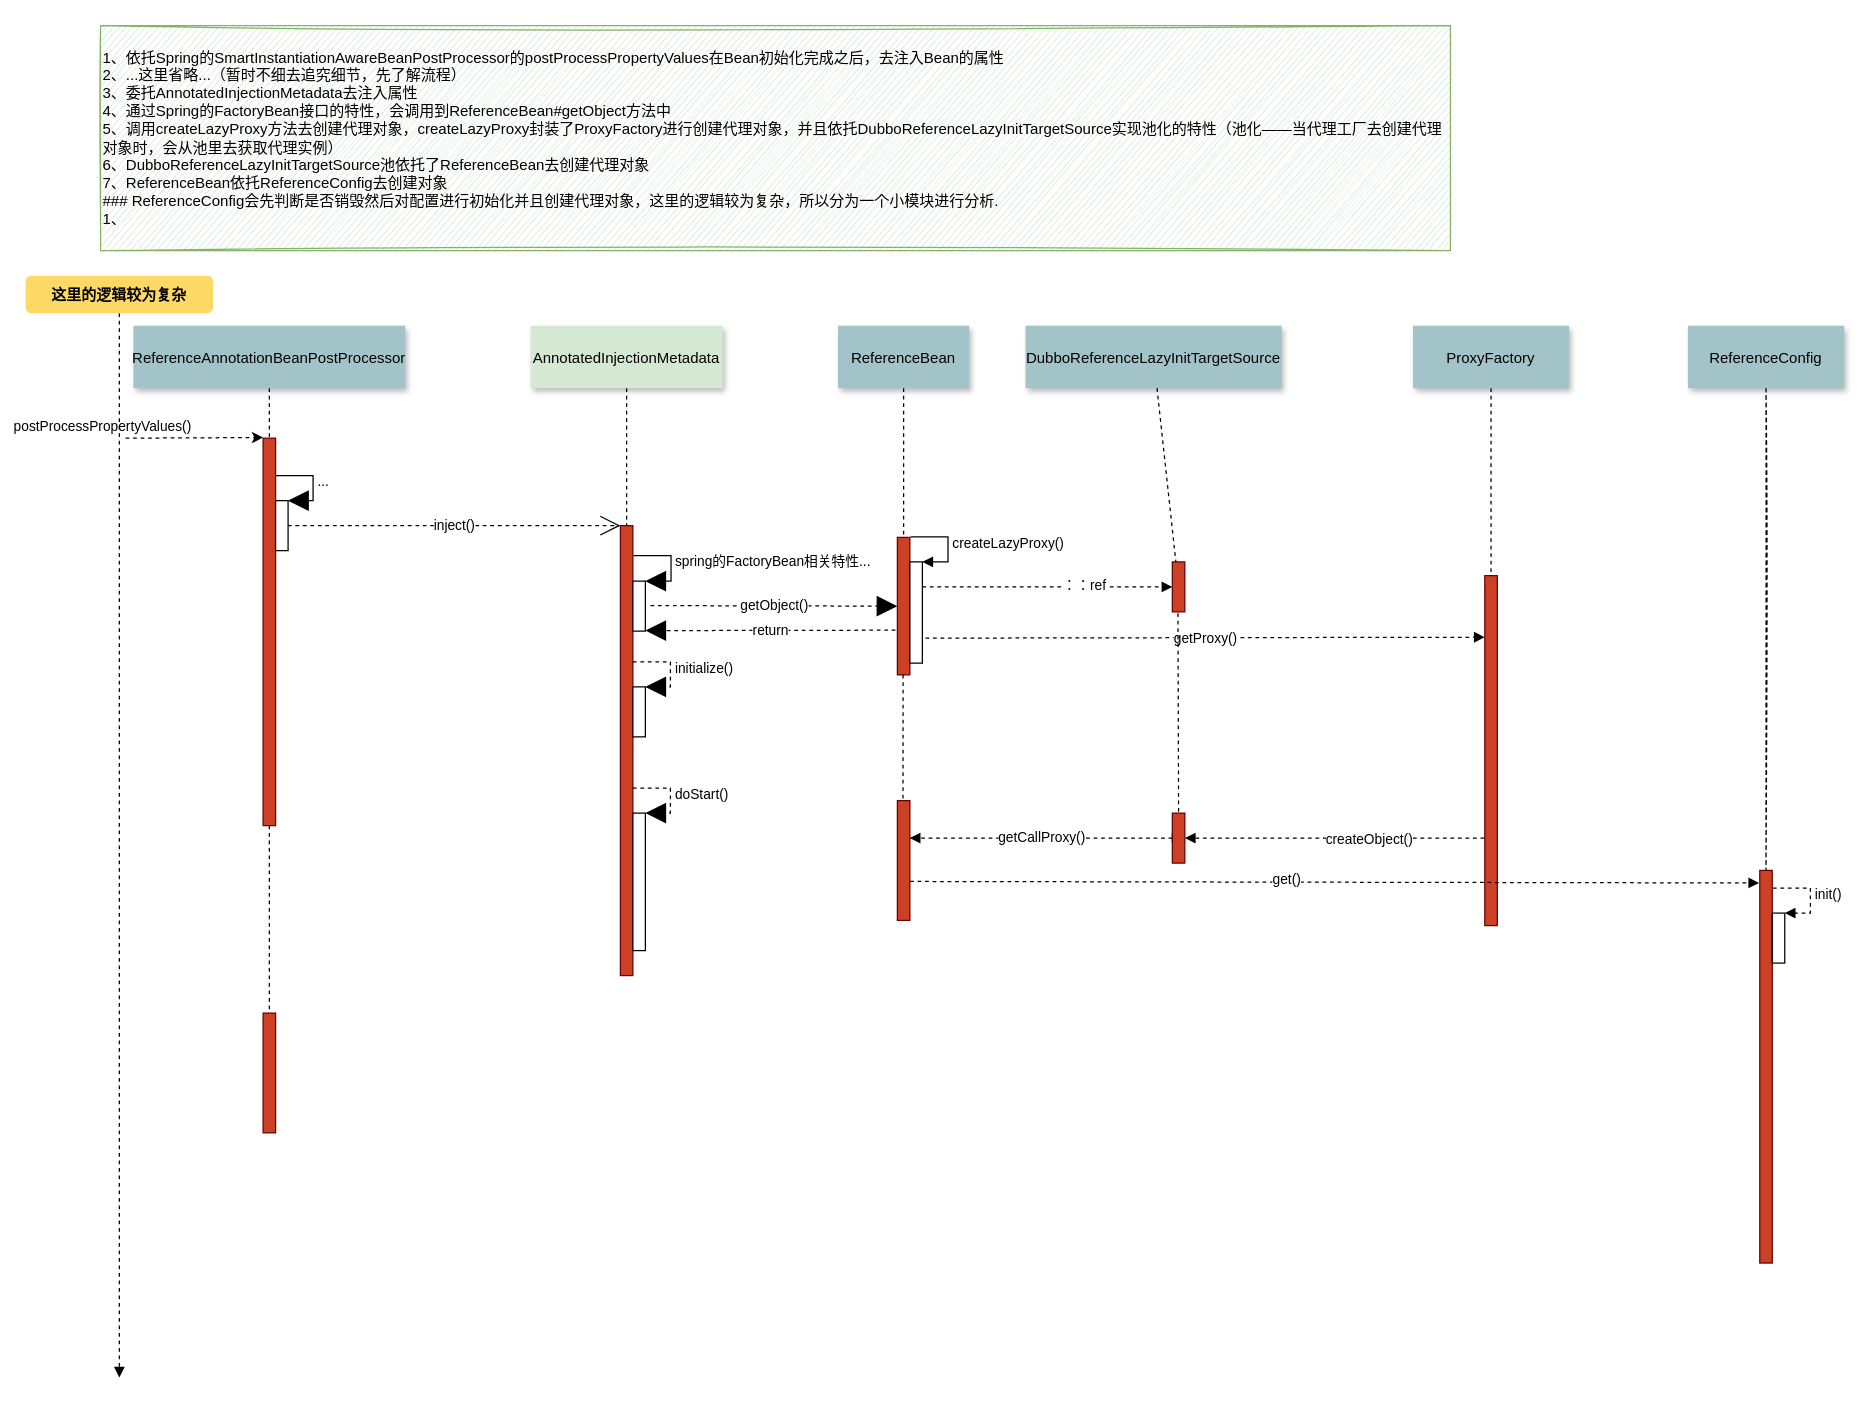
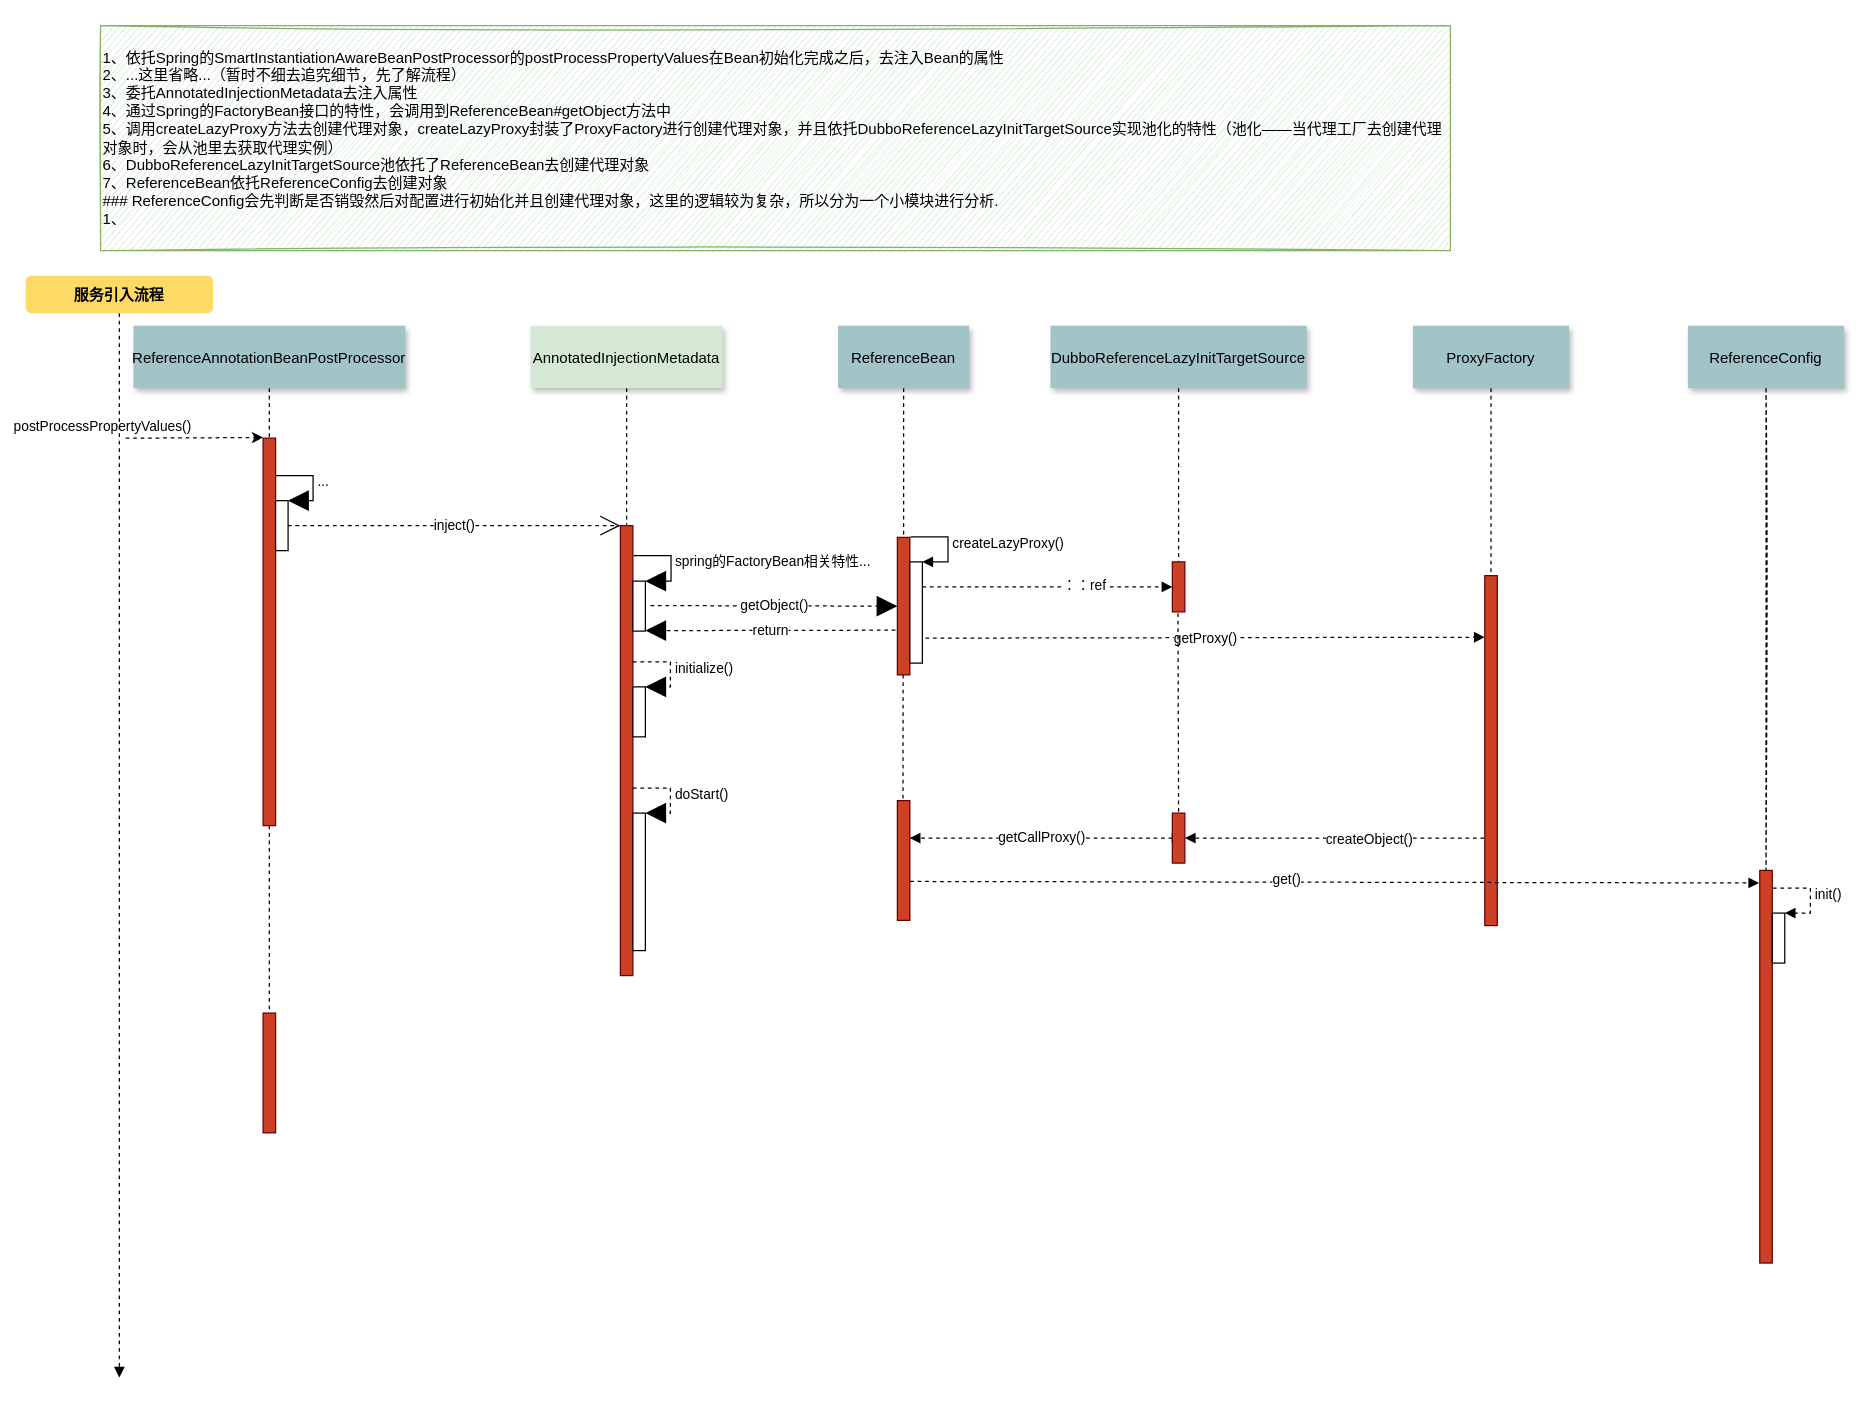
(119, 295) -> (119, 295)
(1154, 357) -> (1179, 357)
